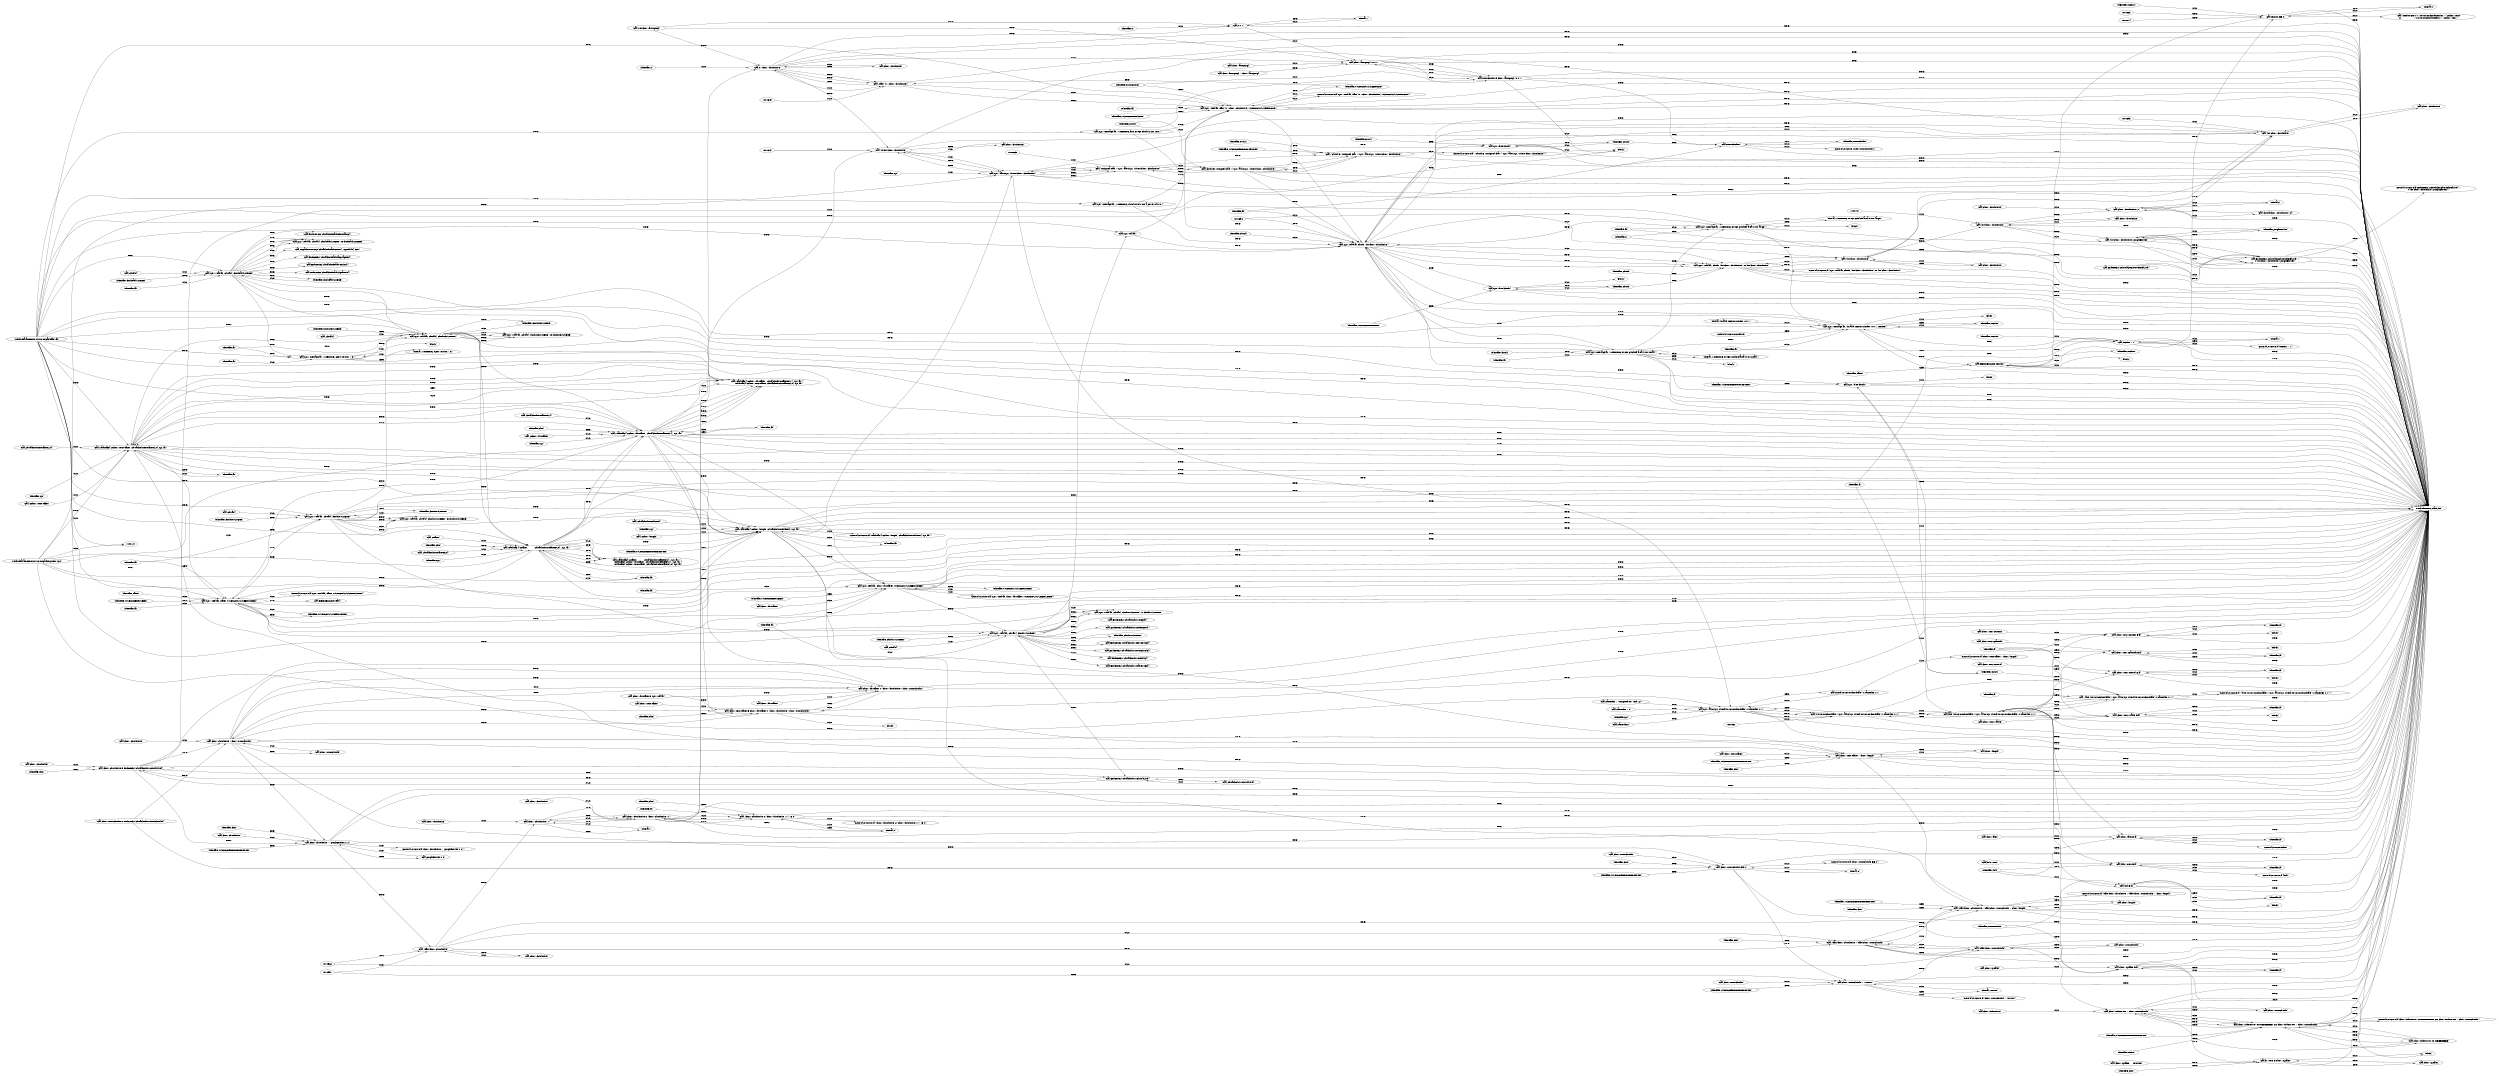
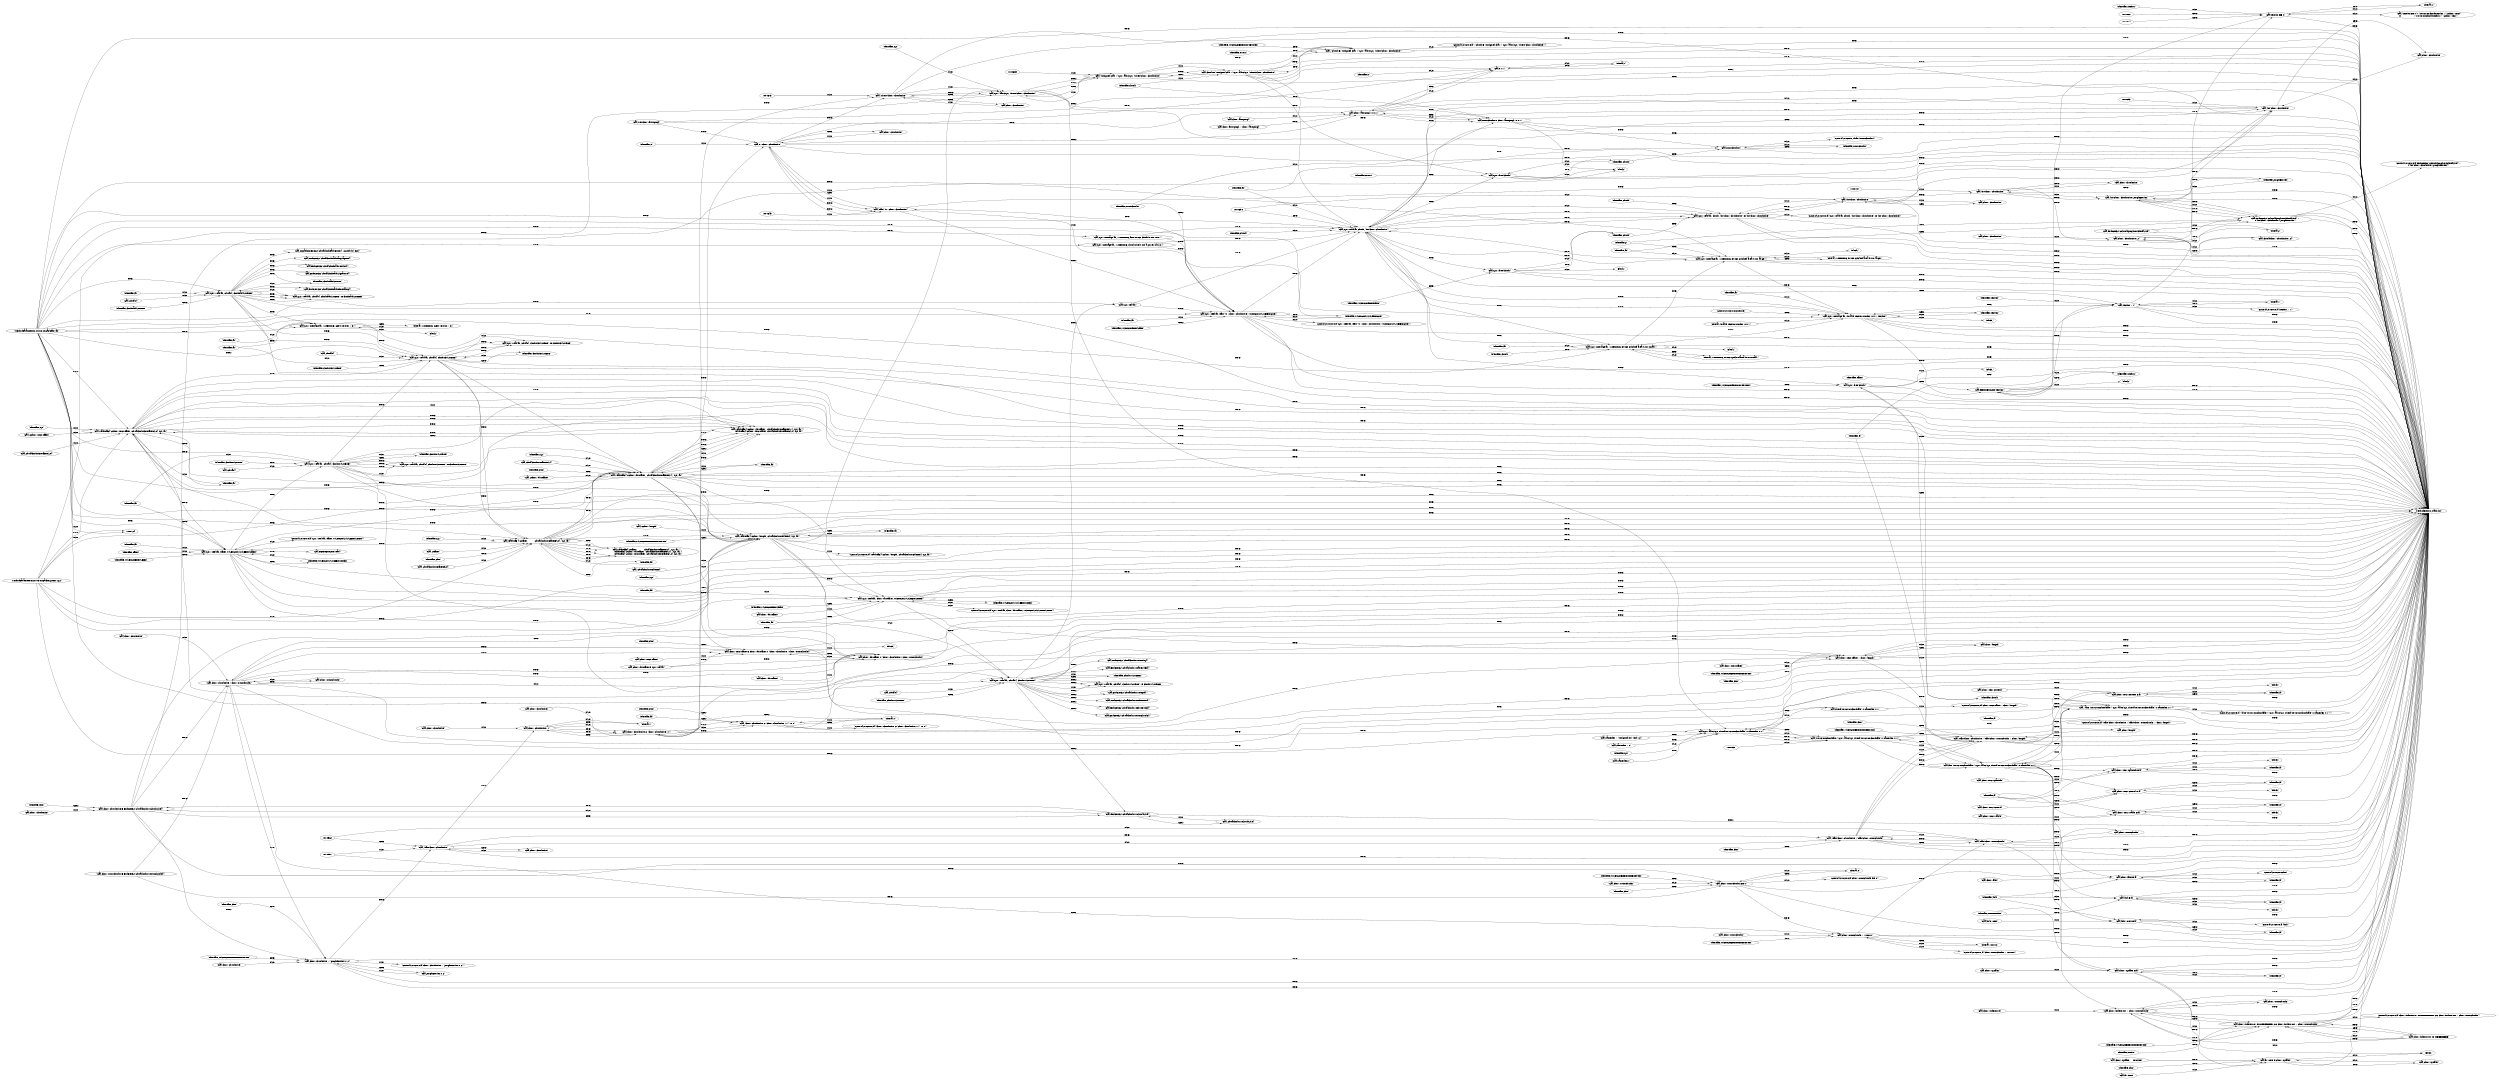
none -> (1430, 89)
none -> (2126, 1076)
